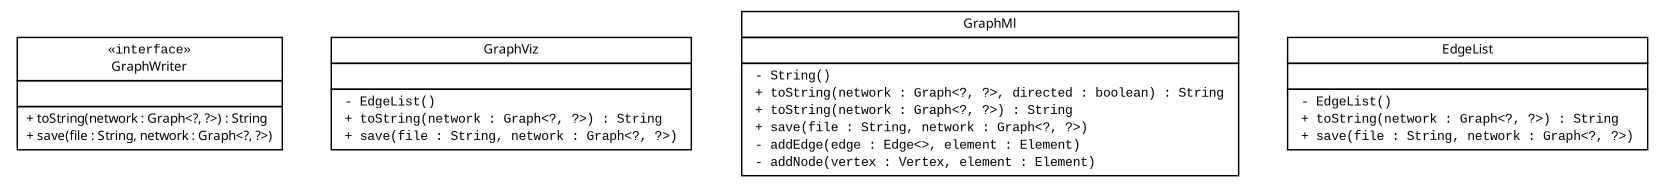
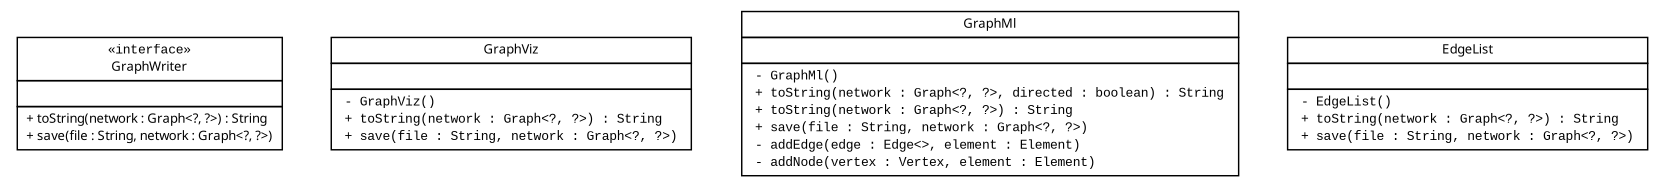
(794, 76) -> (797, 76)
(390, 102) -> (390, 102)
